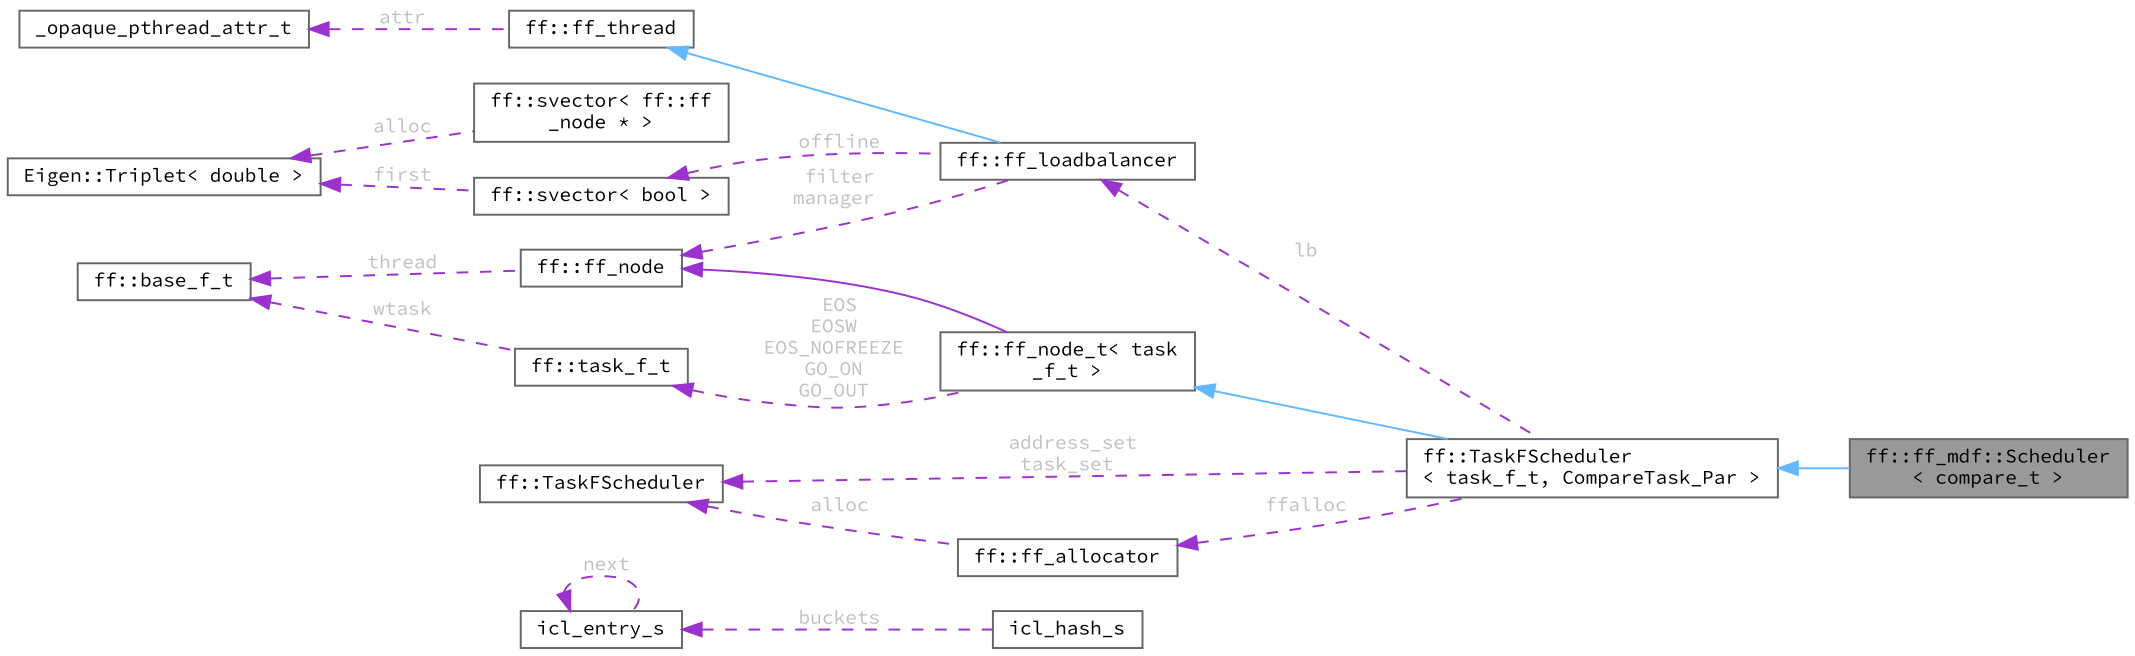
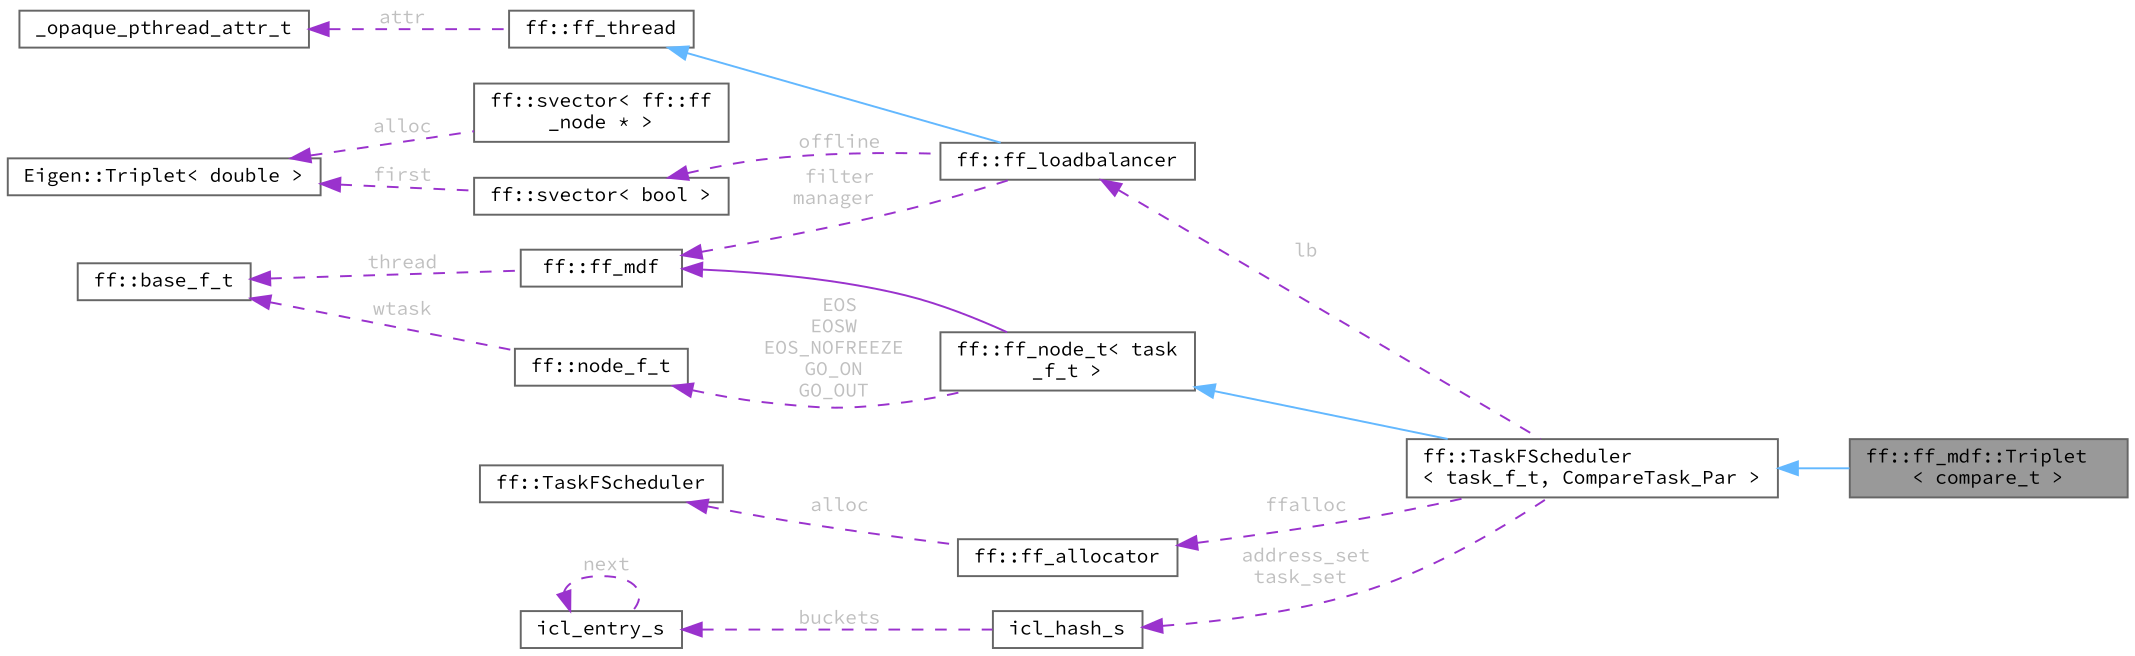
(601, 268) -> (601, 268)
(601, 367) -> (601, 367)
(1989, 468) -> (1989, 468)
(1074, 476) -> (1365, 591)
